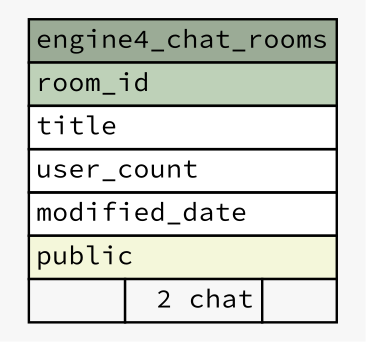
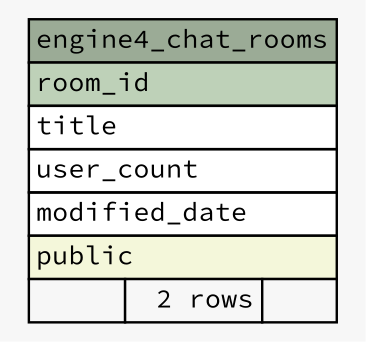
(206, 299) -> (206, 299)
